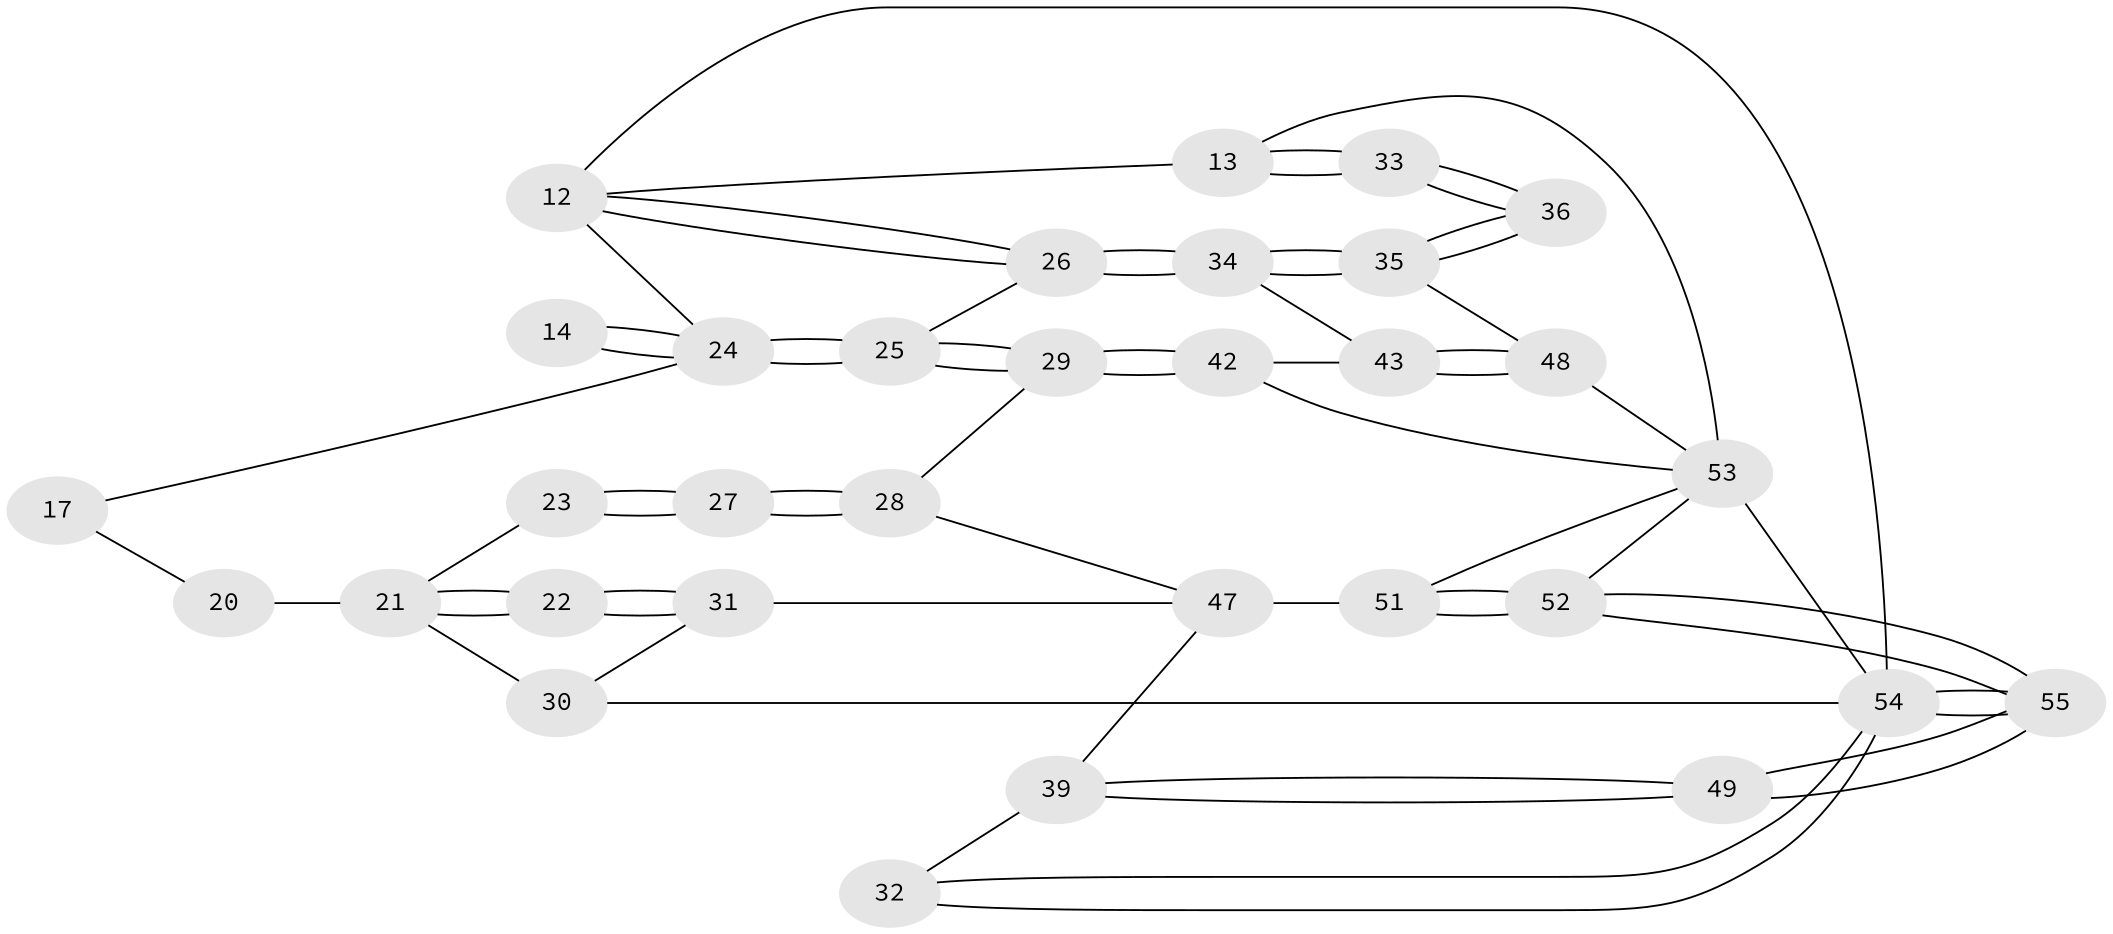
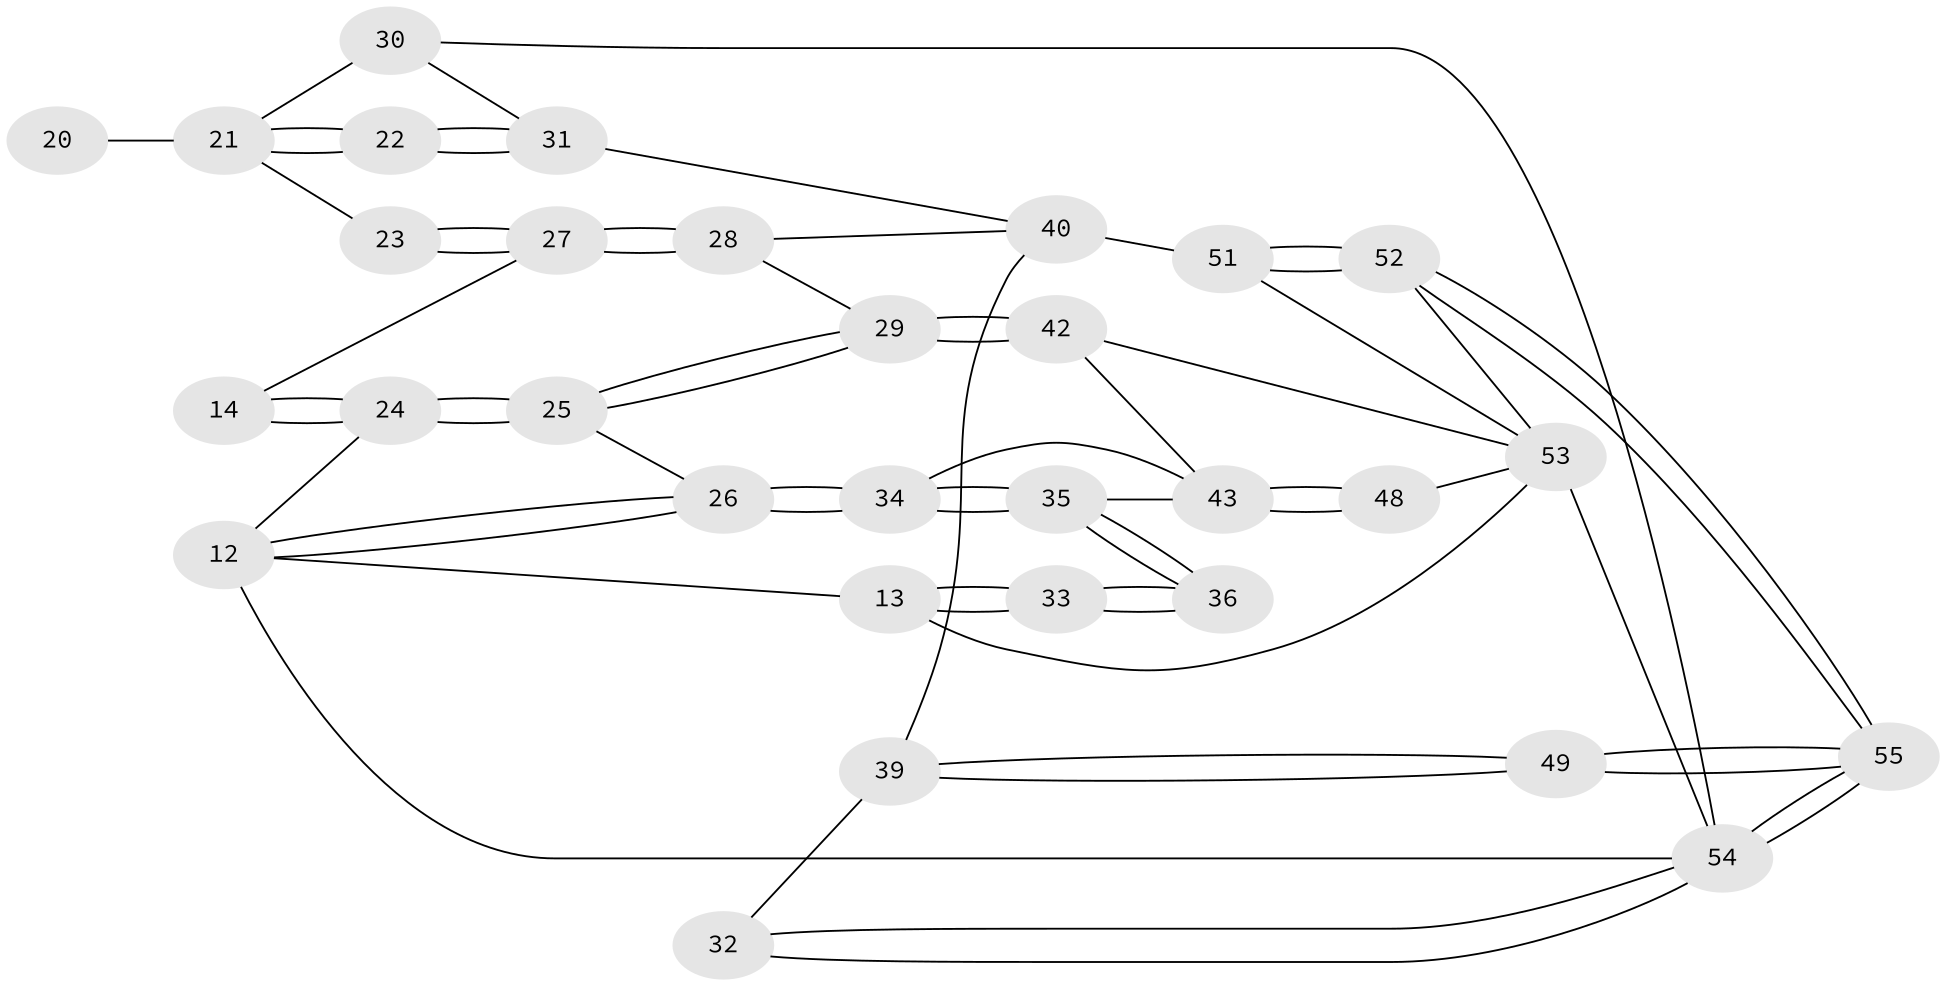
(1473, 313) -> (1140, 499)
none -> (390, 326)
(57, 511) -> none
(1223, 603) -> (1056, 229)
